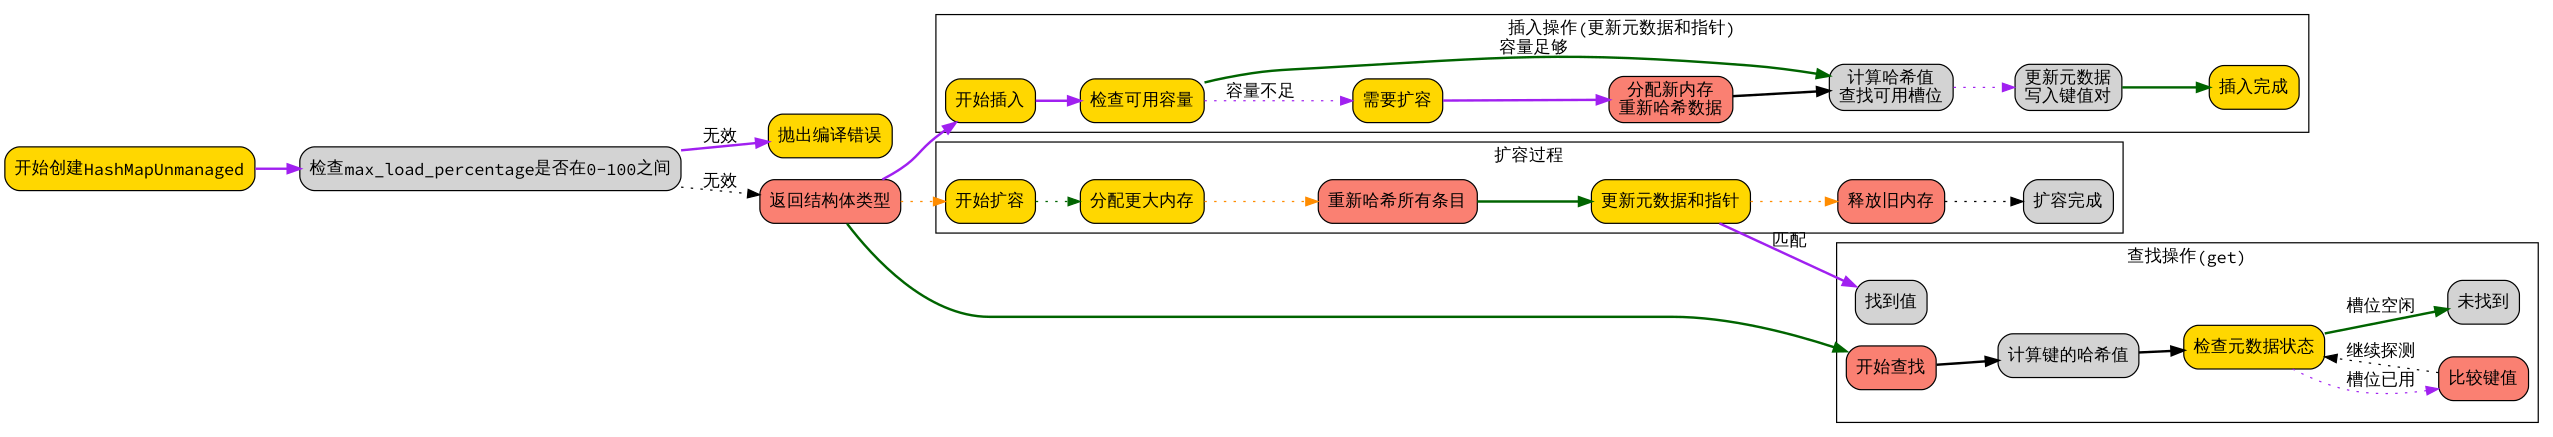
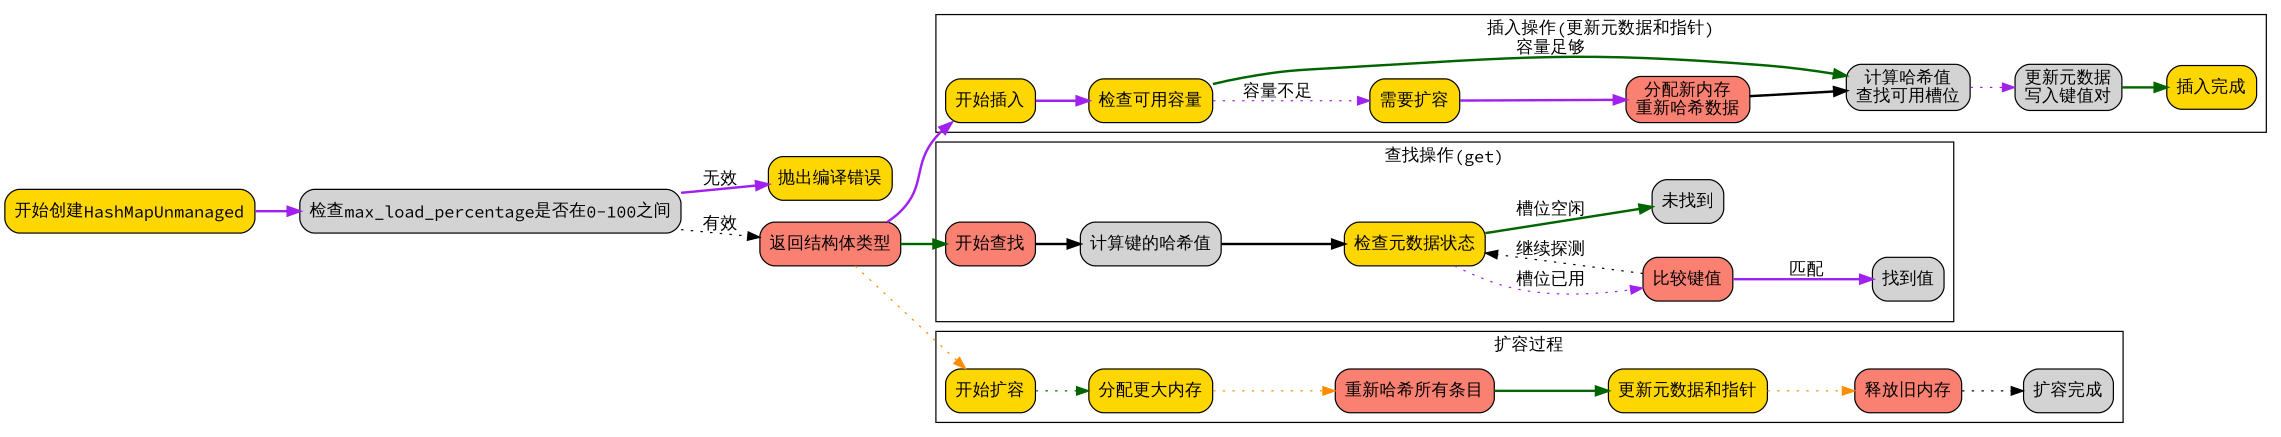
(720, 181) -> (720, 224)
(1782, 252) -> (1797, 279)
